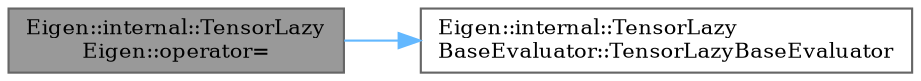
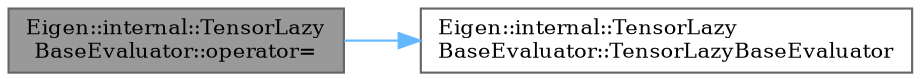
(176, 41) -> (176, 41)
